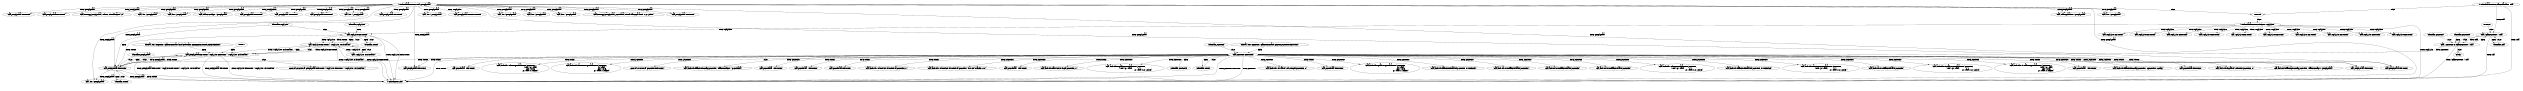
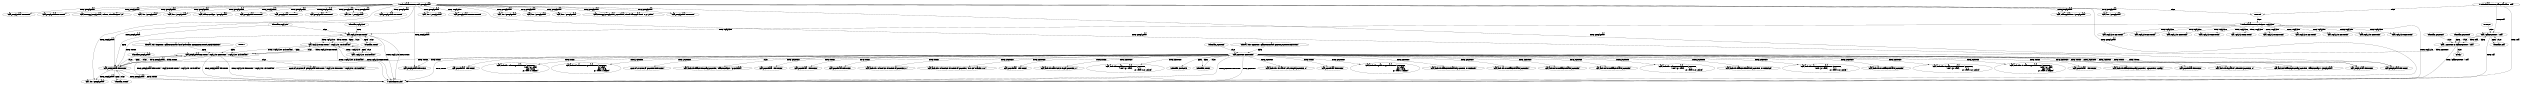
(1189, 58) -> (1204, 58)
